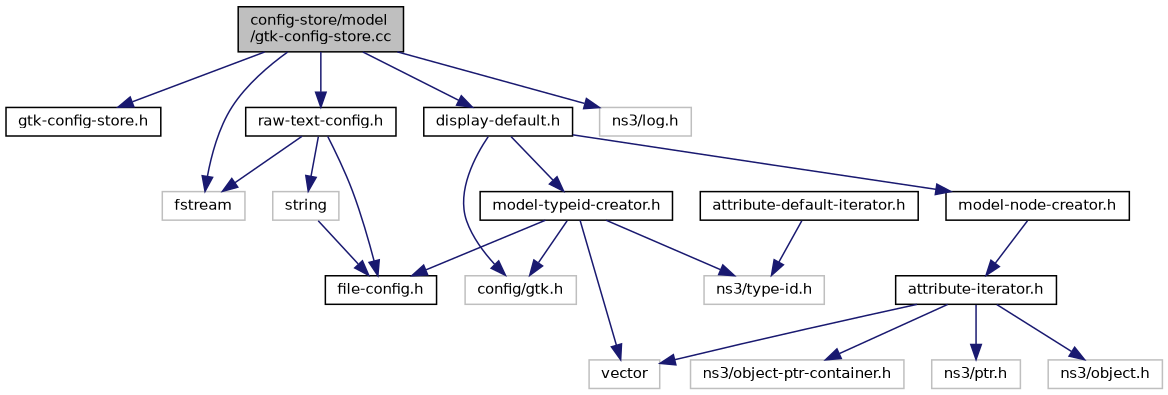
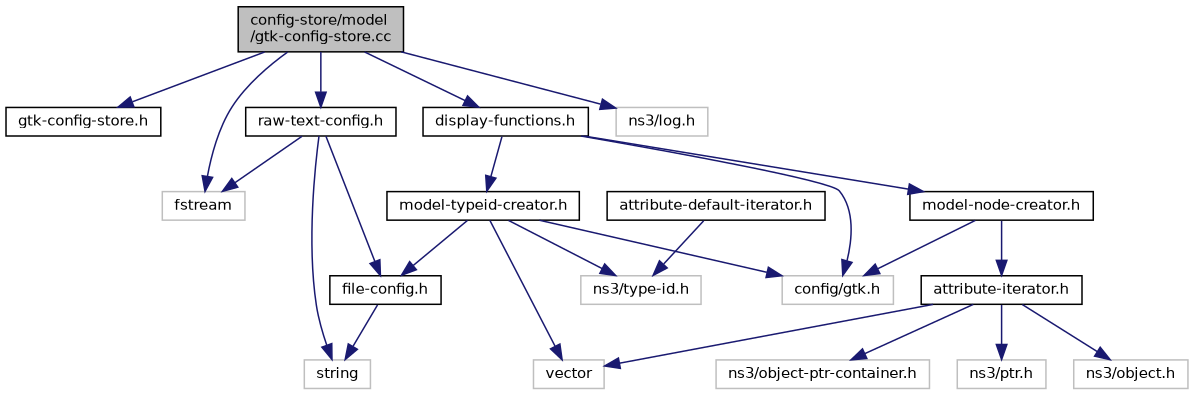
(498, 122) -> (506, 122)
(338, 242) -> (365, 326)
none -> (926, 245)
